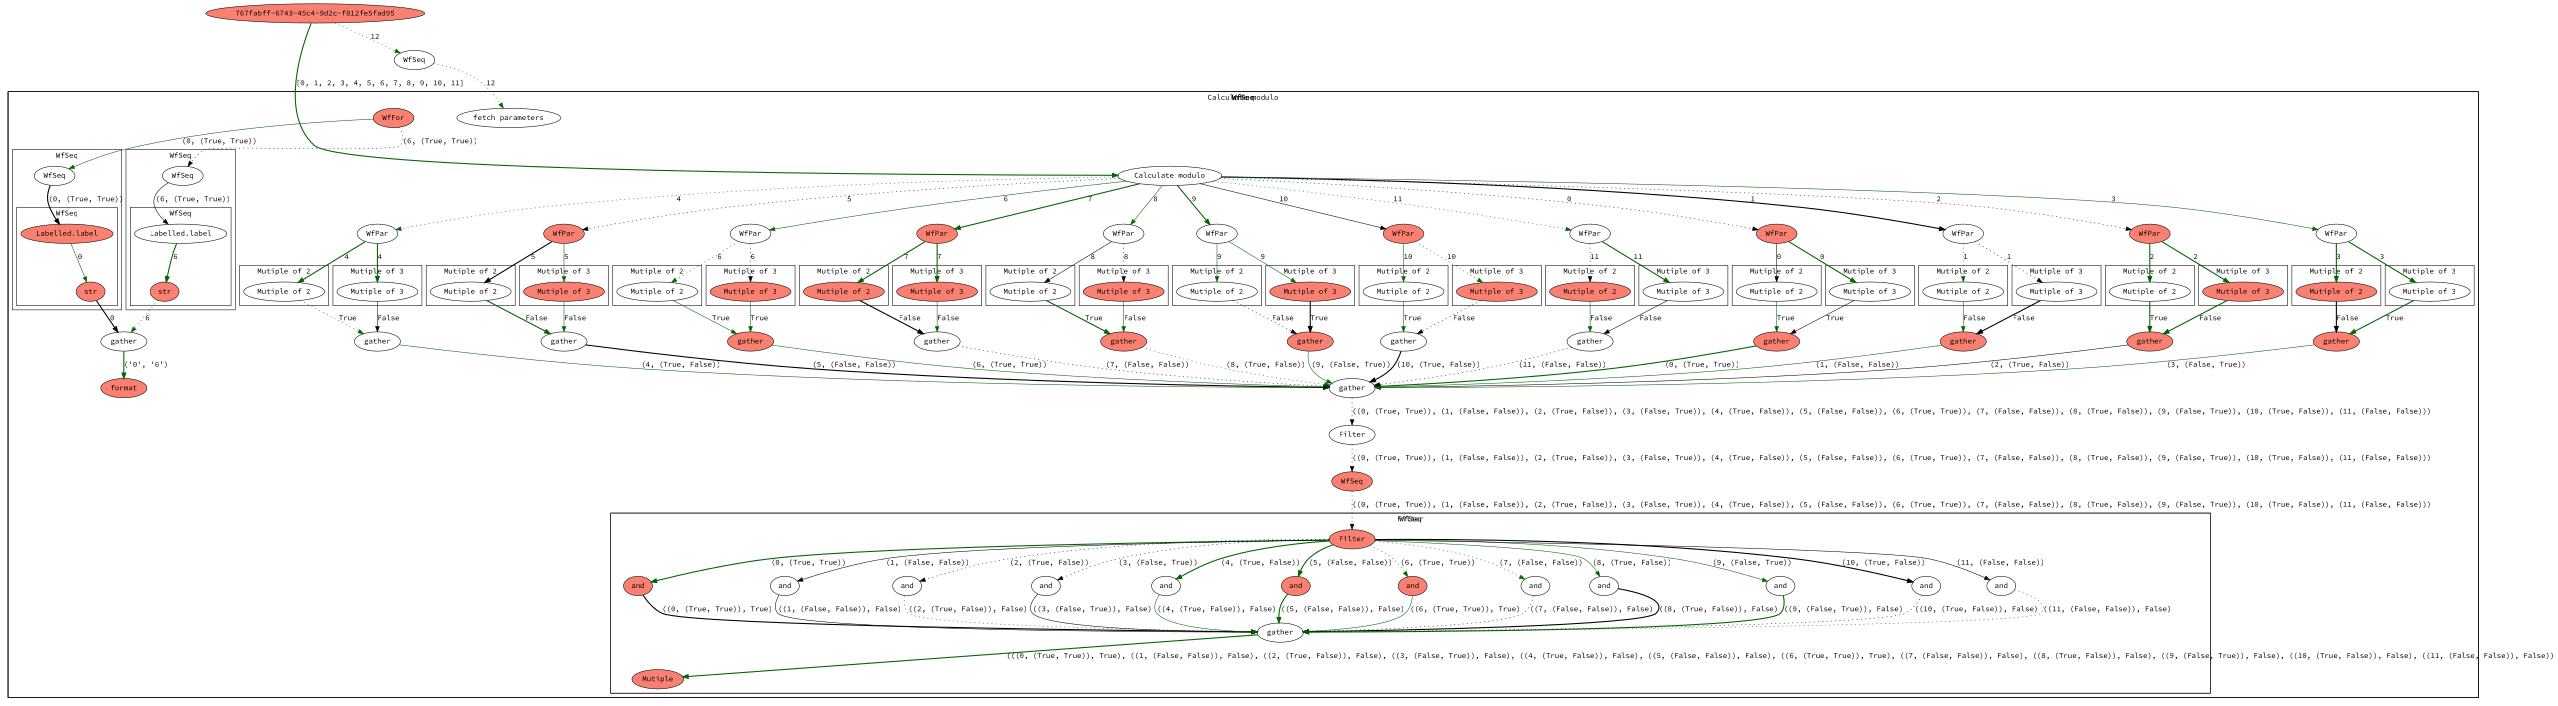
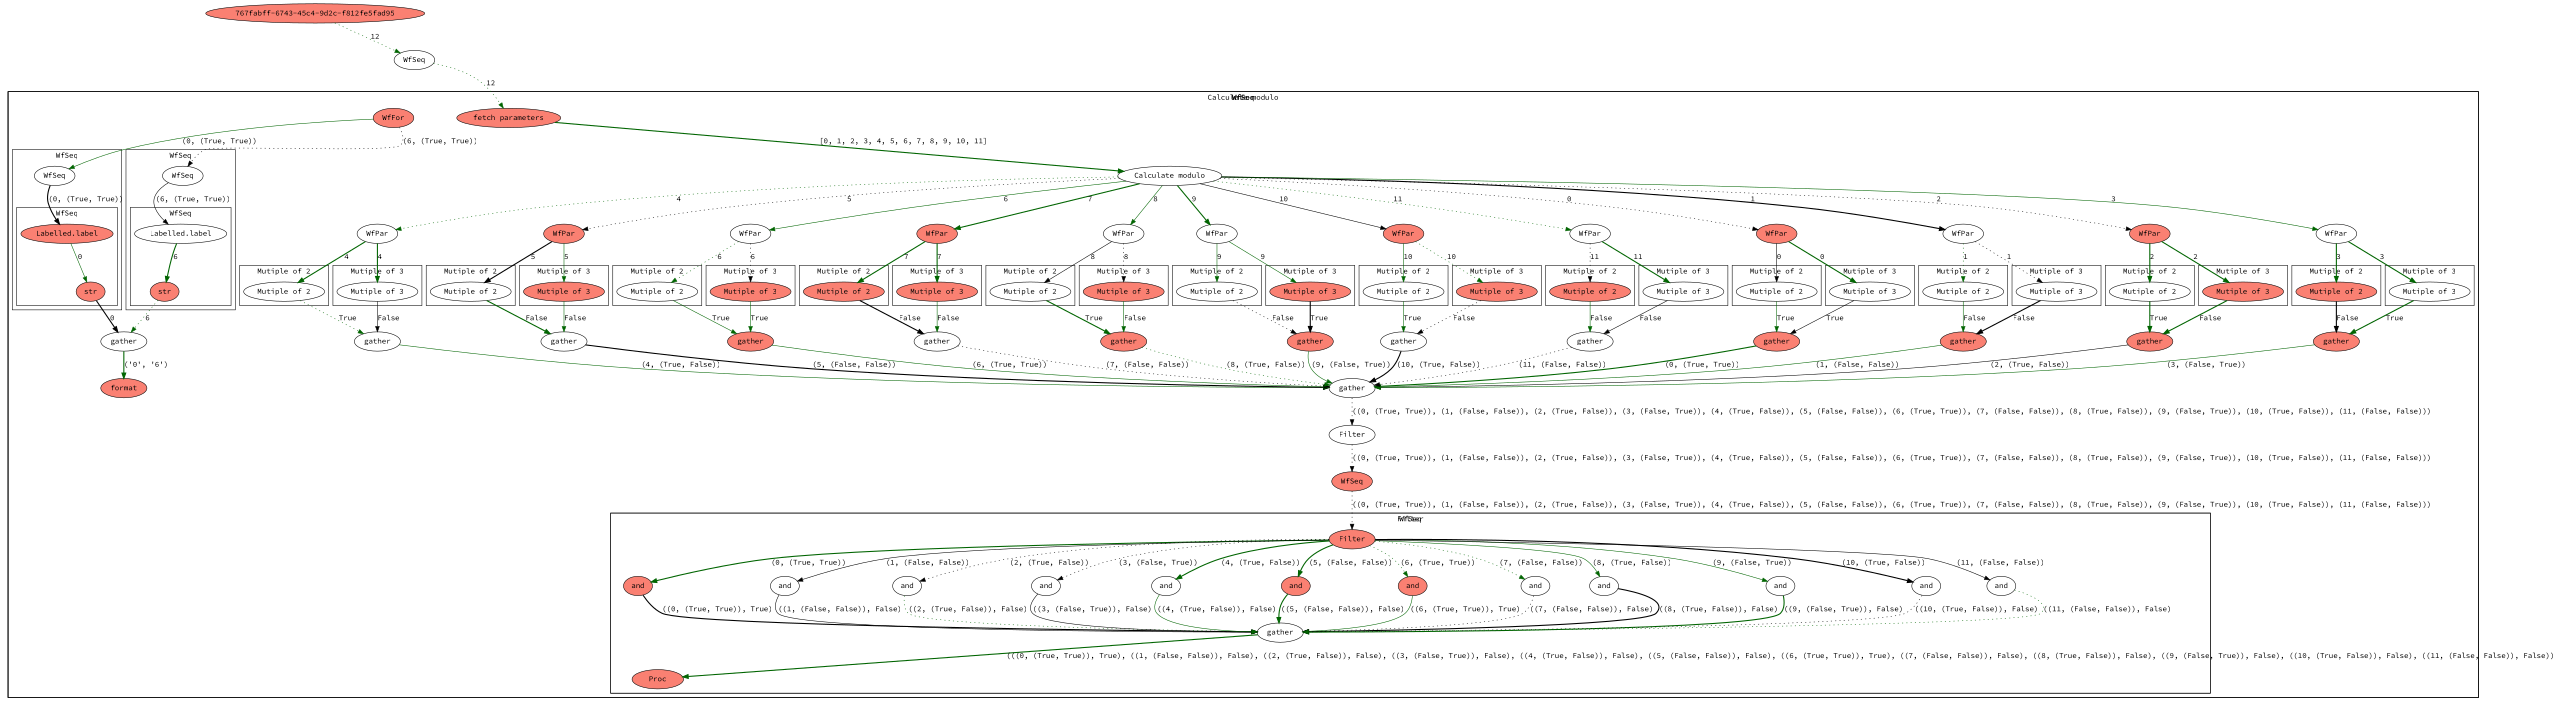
(509, 118) -> (509, 118)
(648, 170) -> (837, 147)
(658, 679) -> (658, 679)
